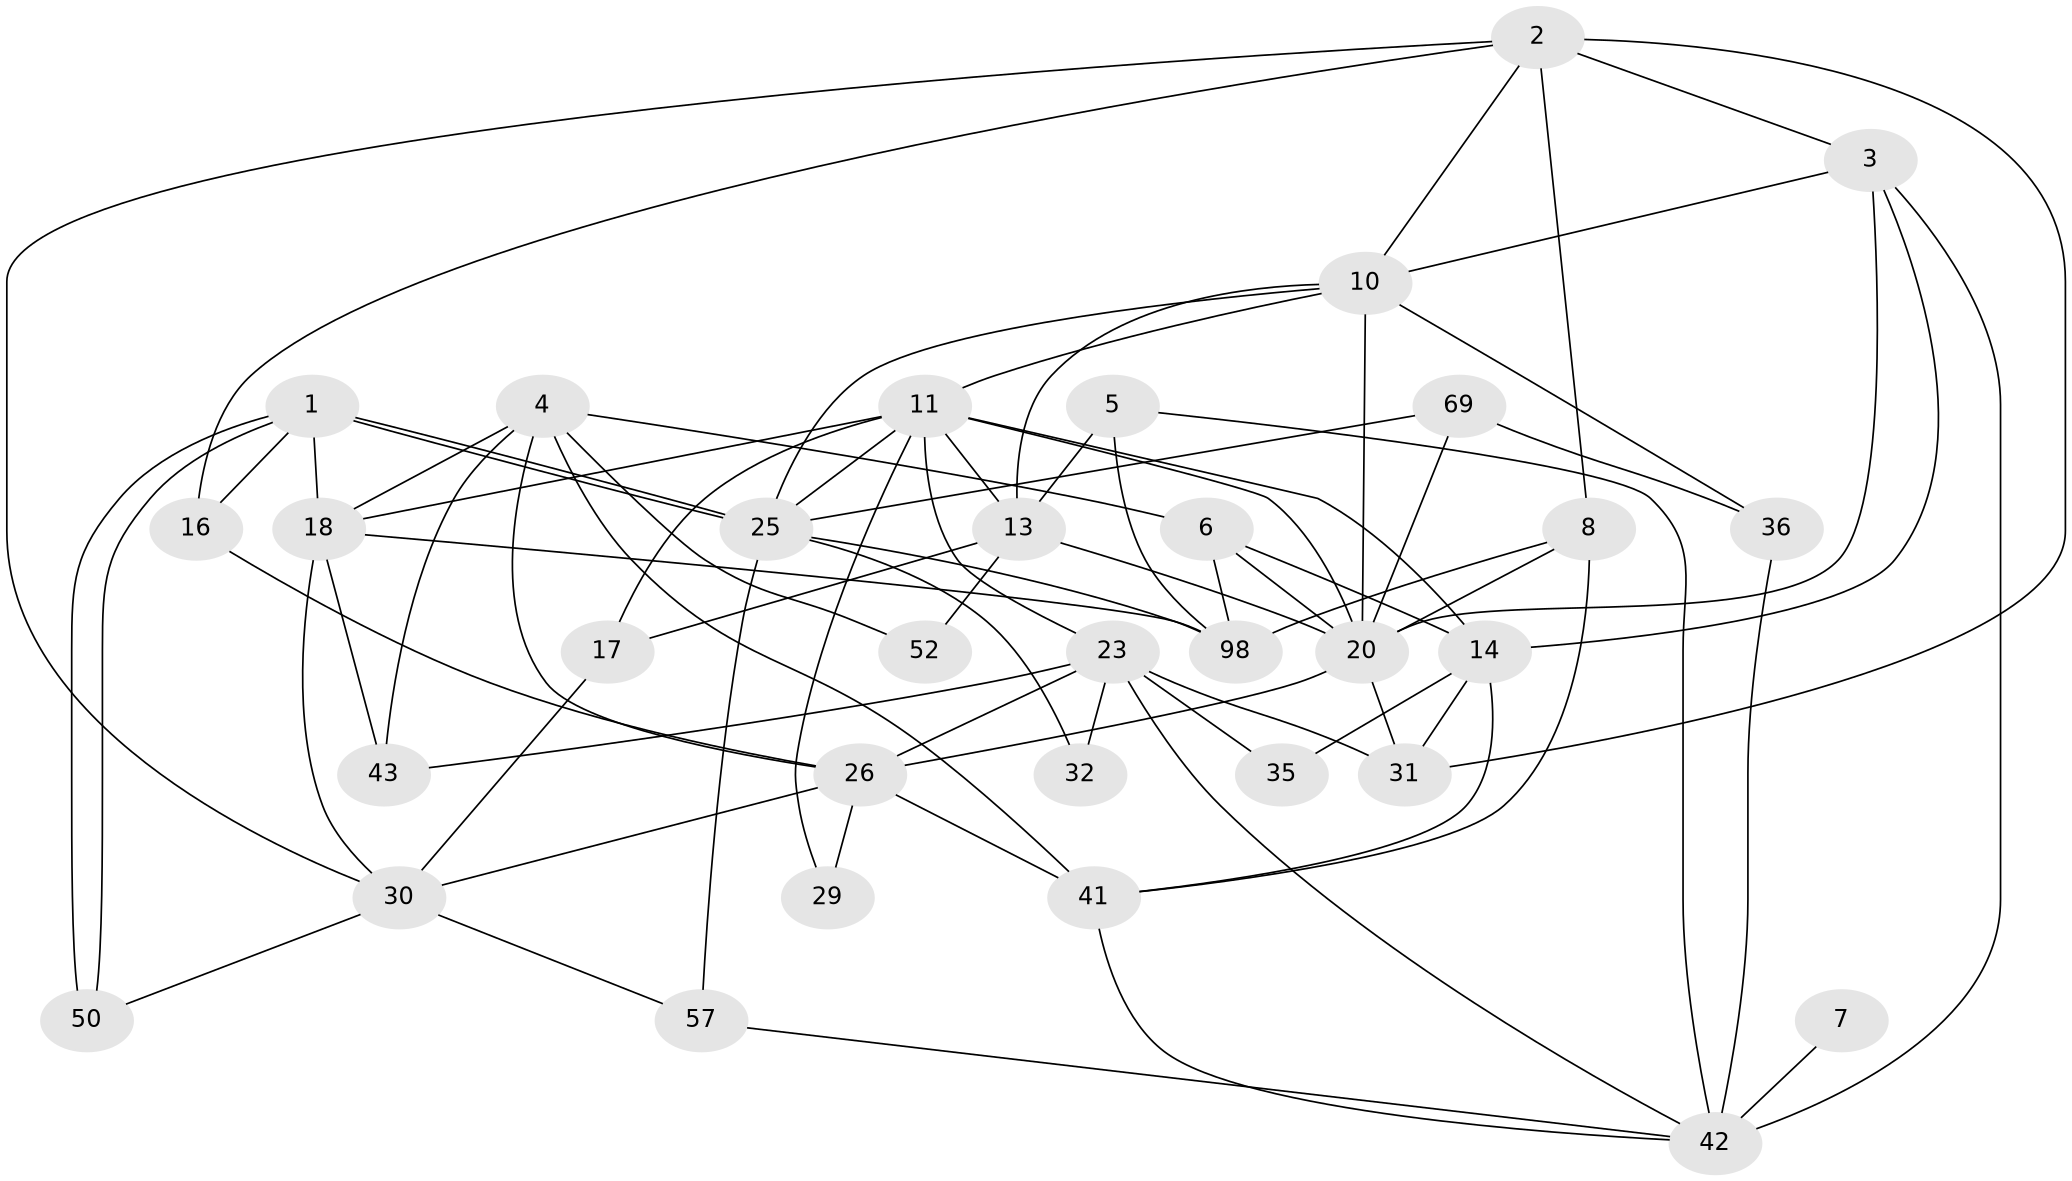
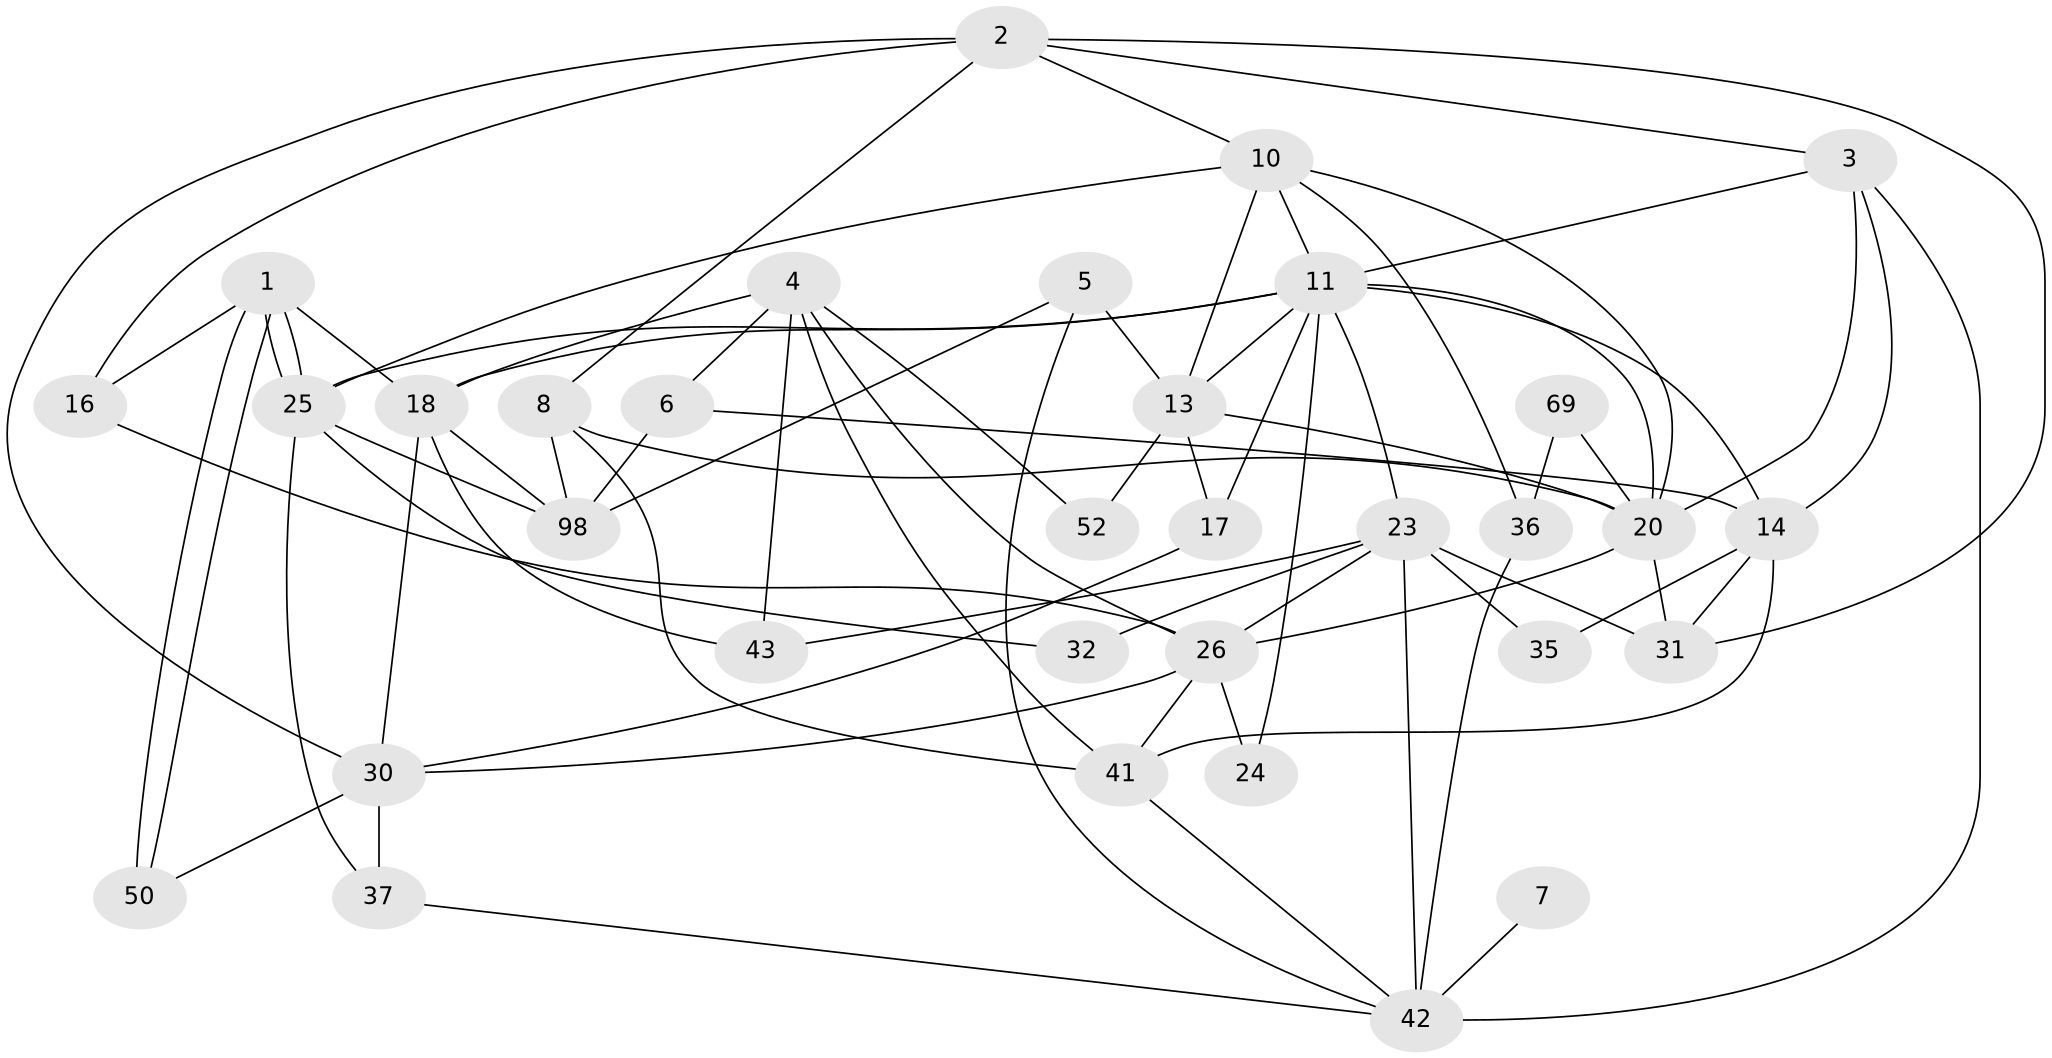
(1618, 222) -> (1586, 222)
(1098, 470) -> none
(1285, 591) -> none
(828, 898) -> (1251, 775)
(702, 1021) -> (379, 898)
